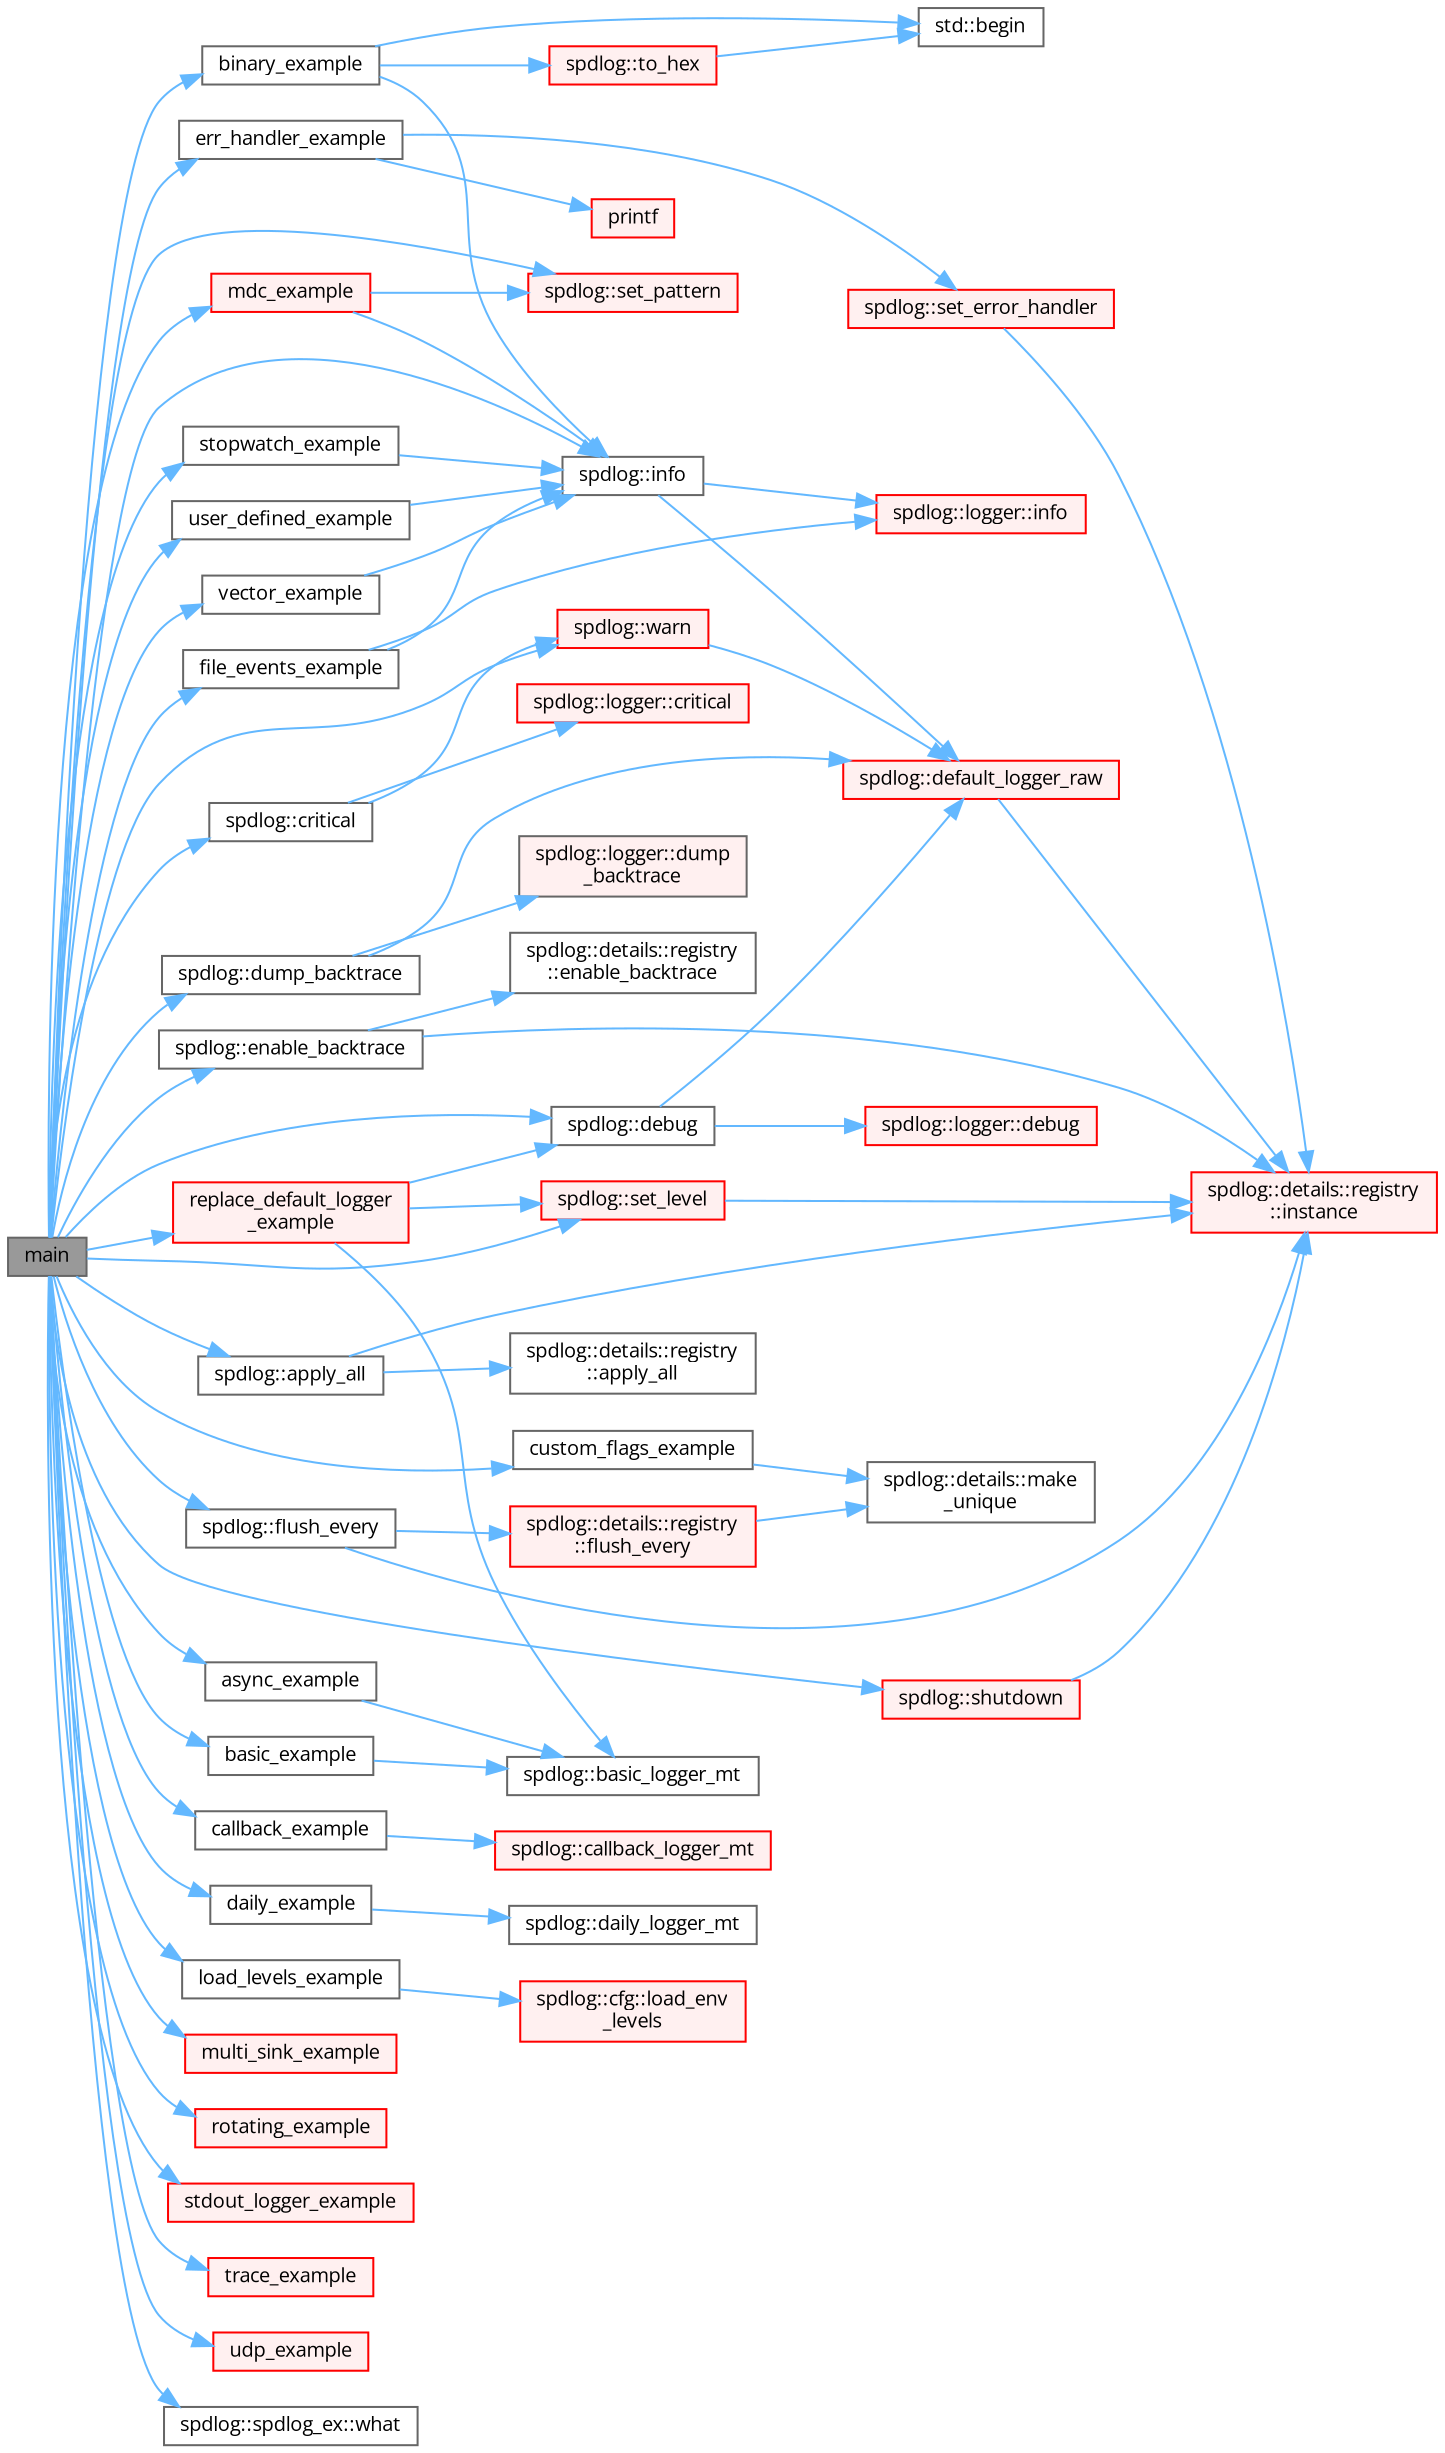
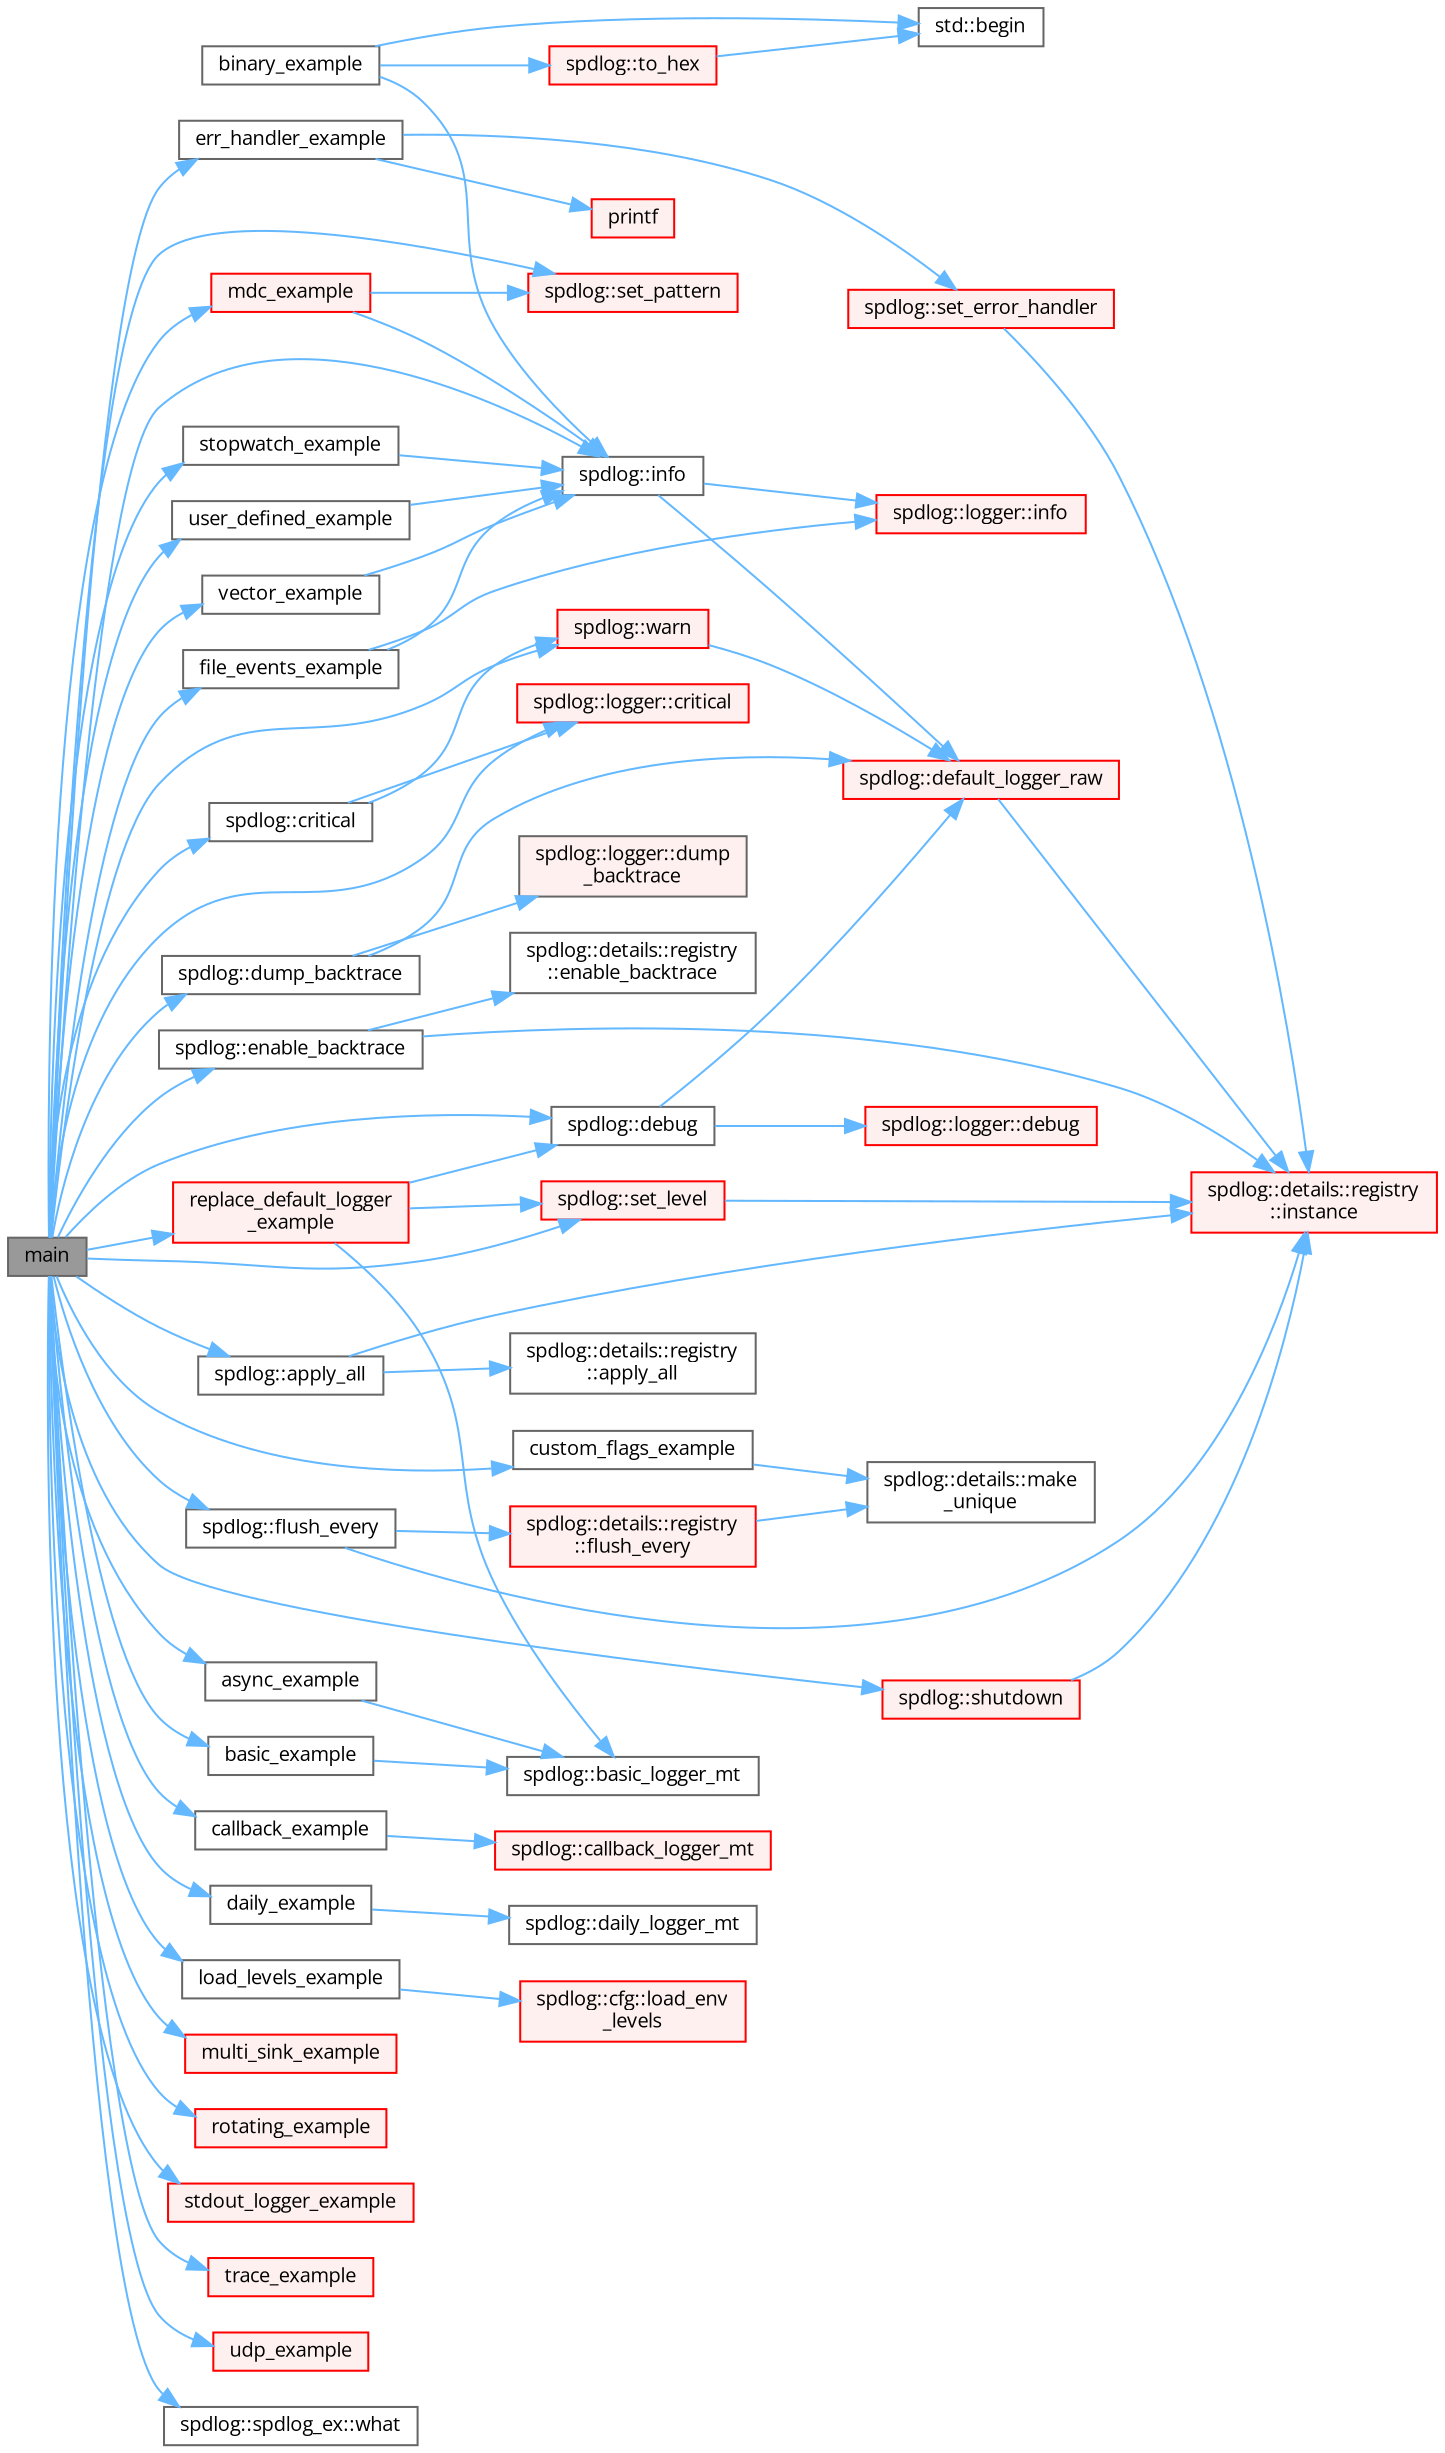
(104, 357) -> (218, 901)
